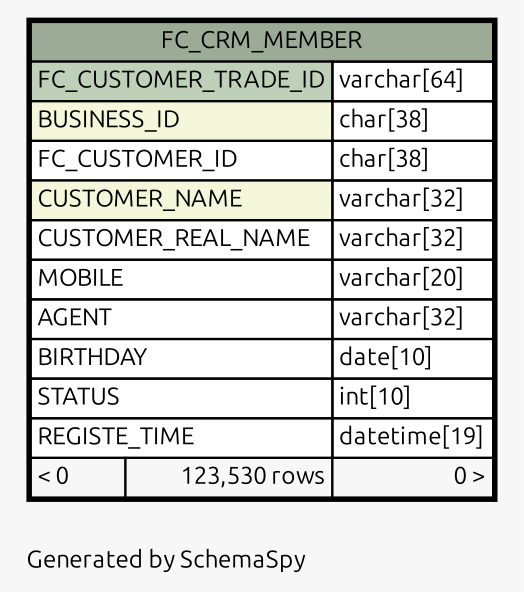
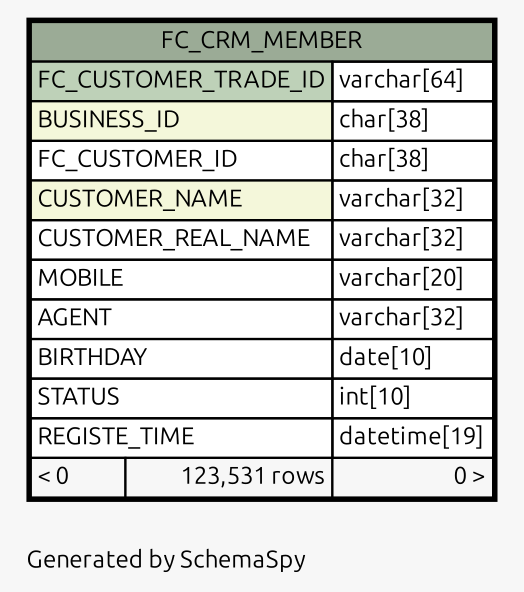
(253, 477) -> (253, 477)
